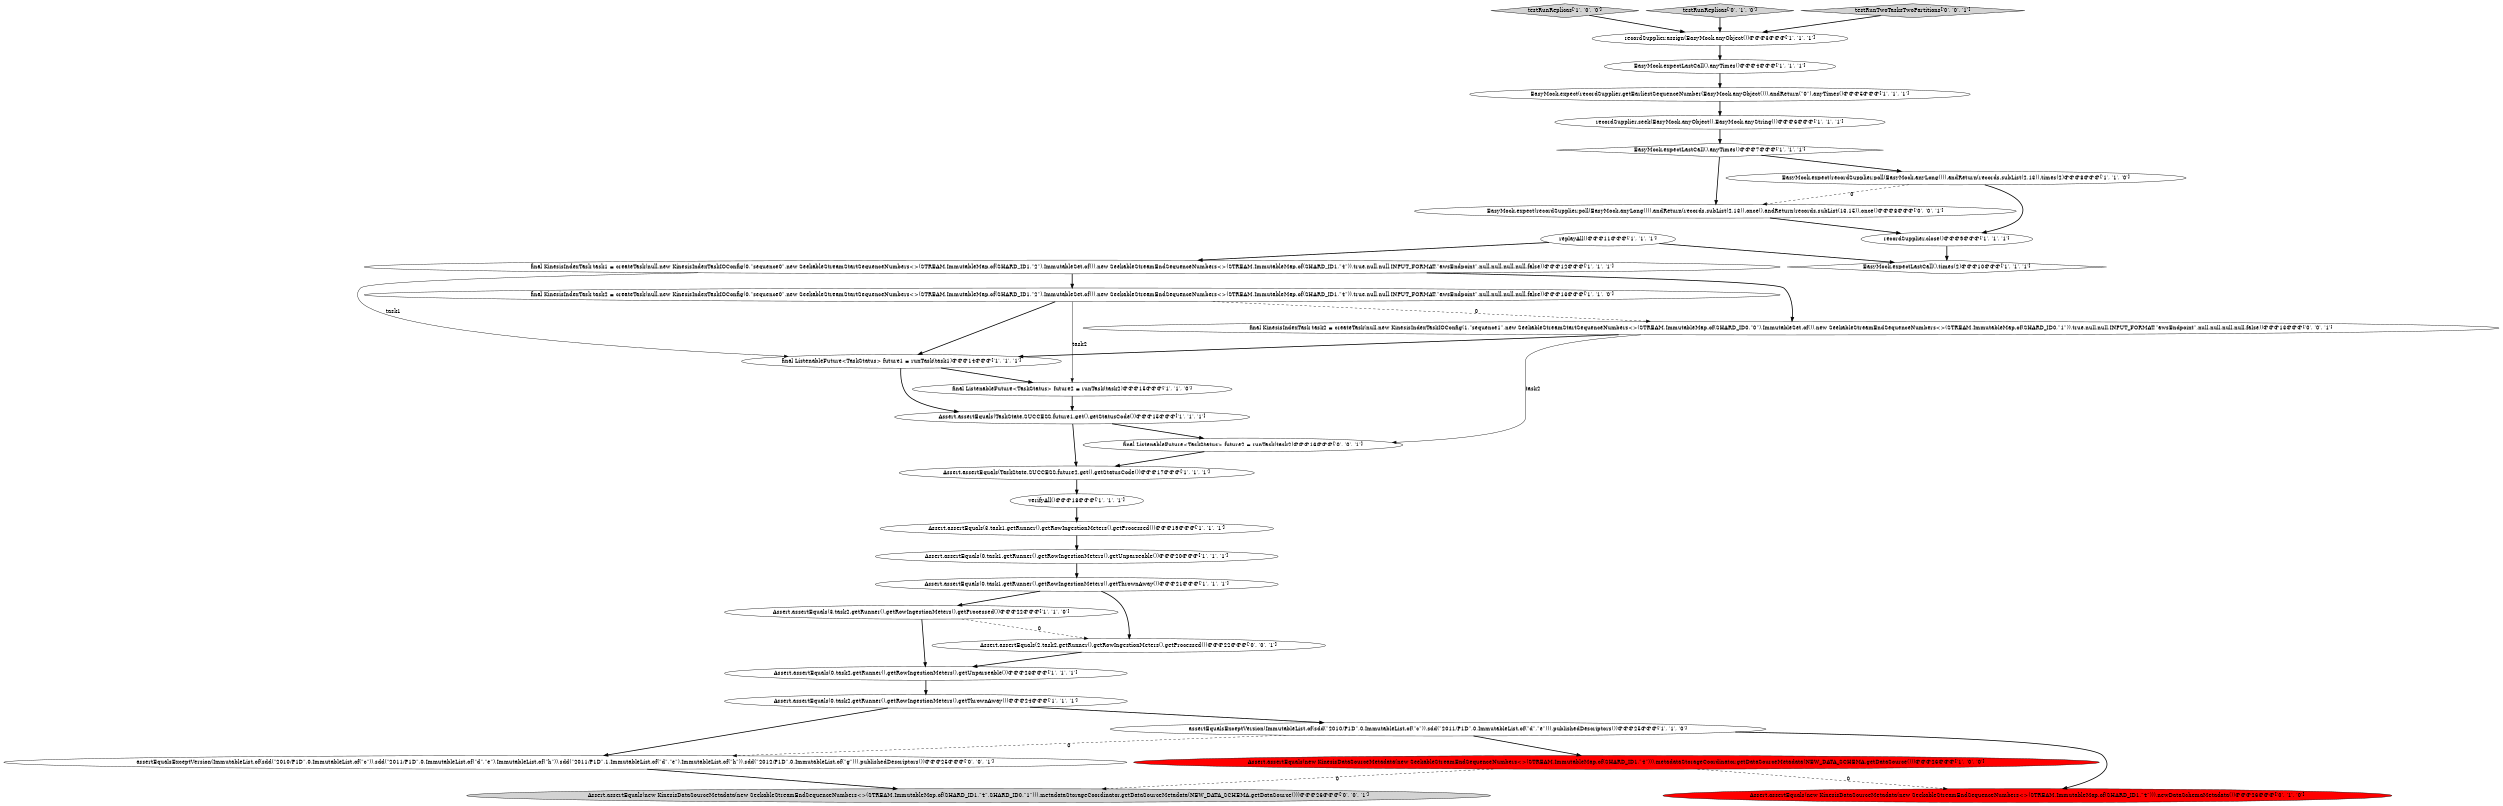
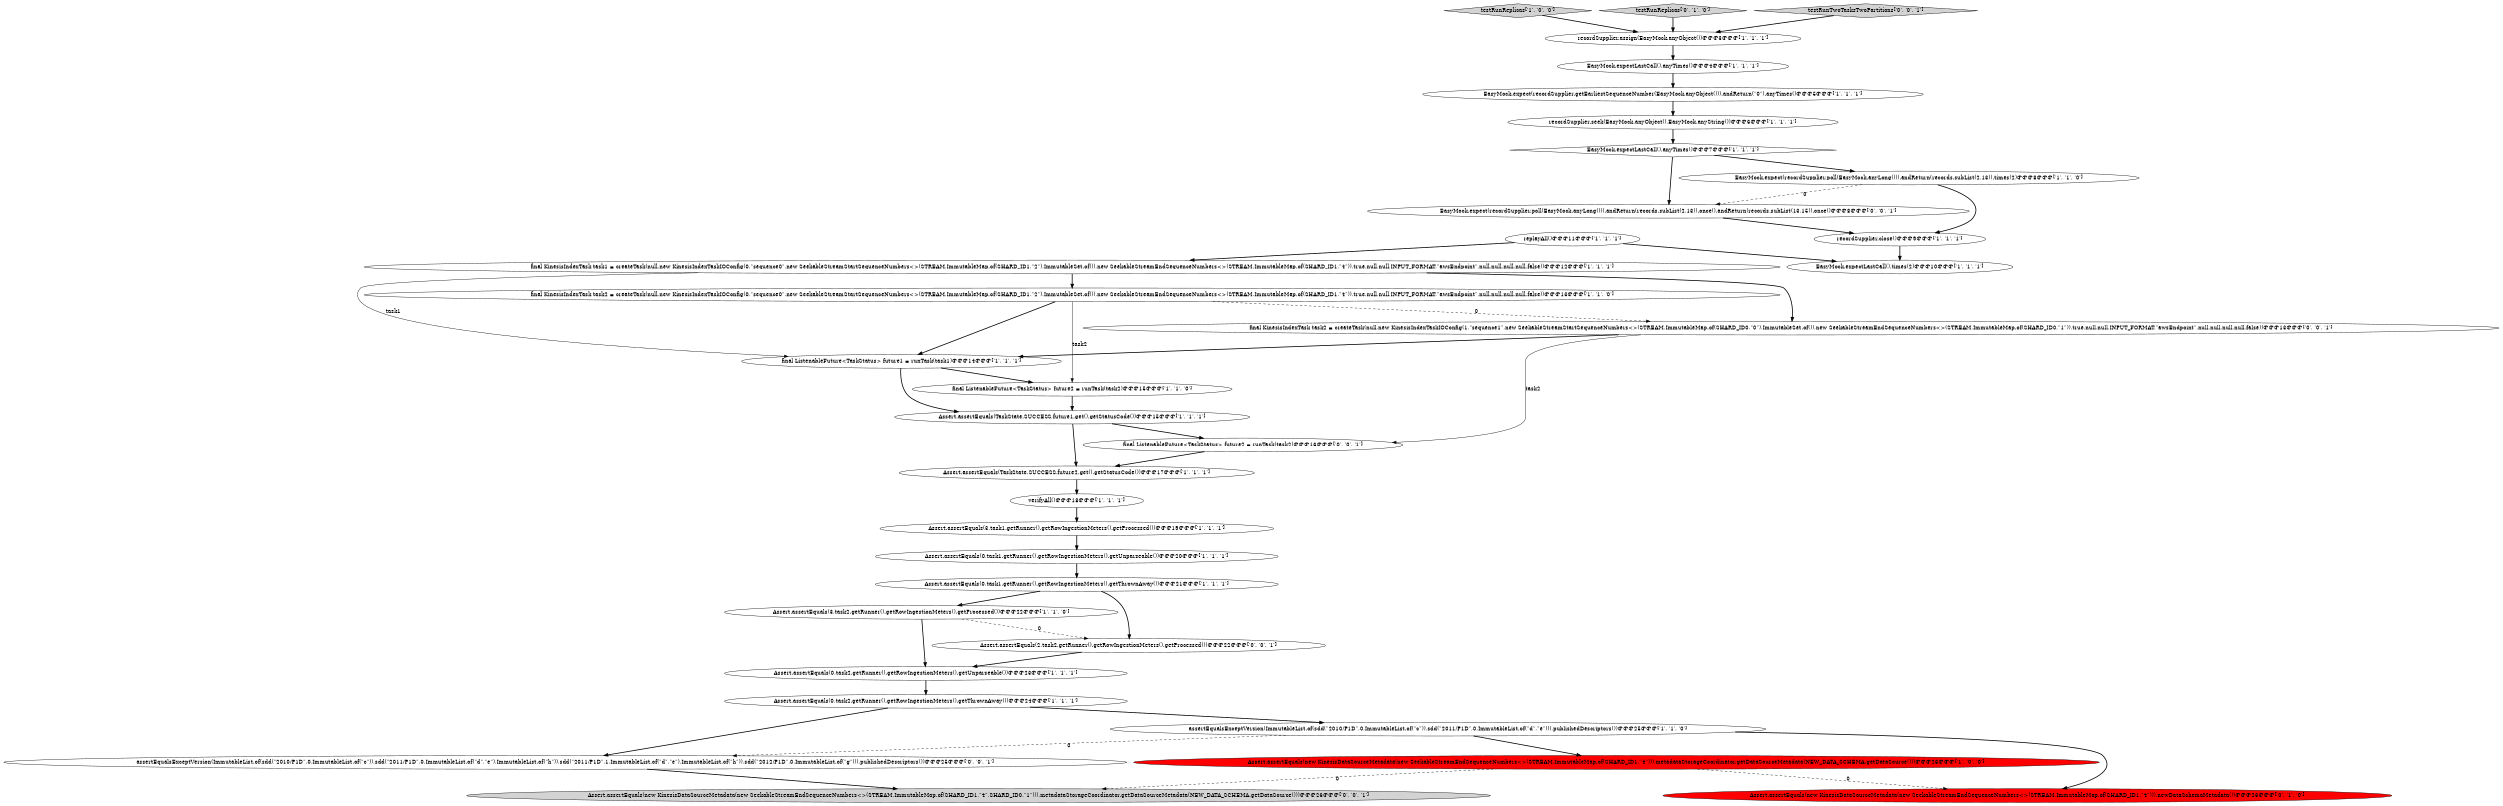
(1947, 267) -> (1900, 267)
